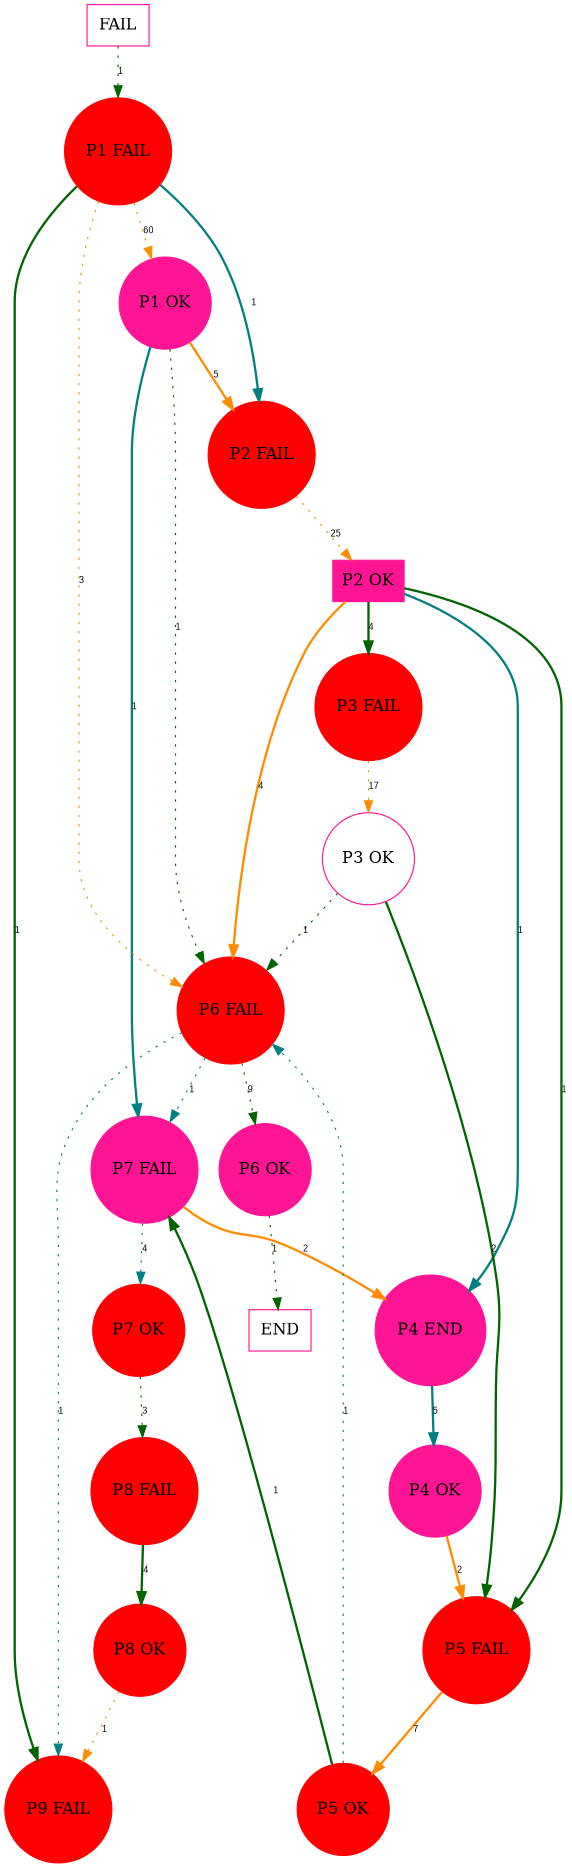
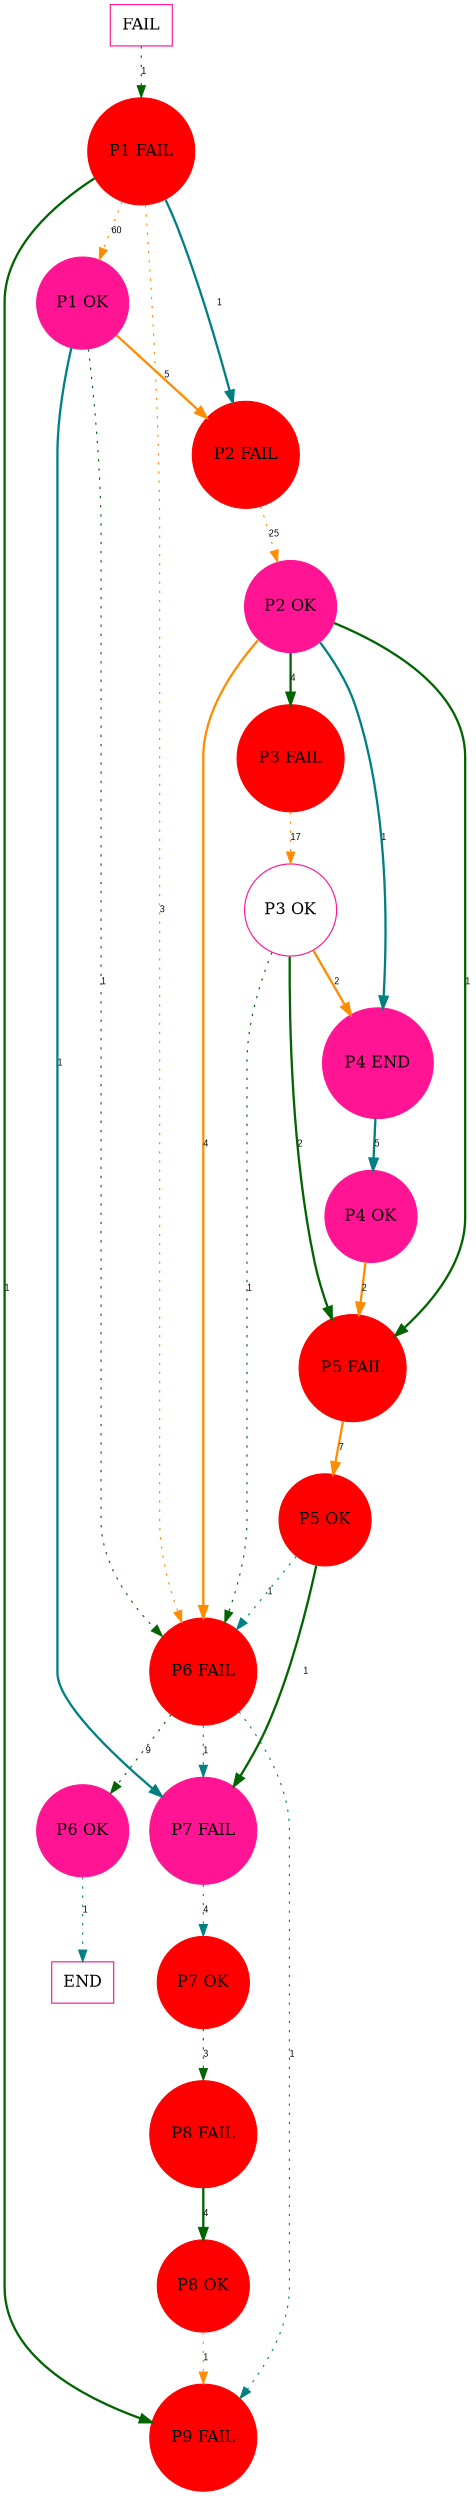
(368, 581) -> (291, 607)
(281, 1244) -> (329, 978)
(273, 1257) -> (83, 1914)
